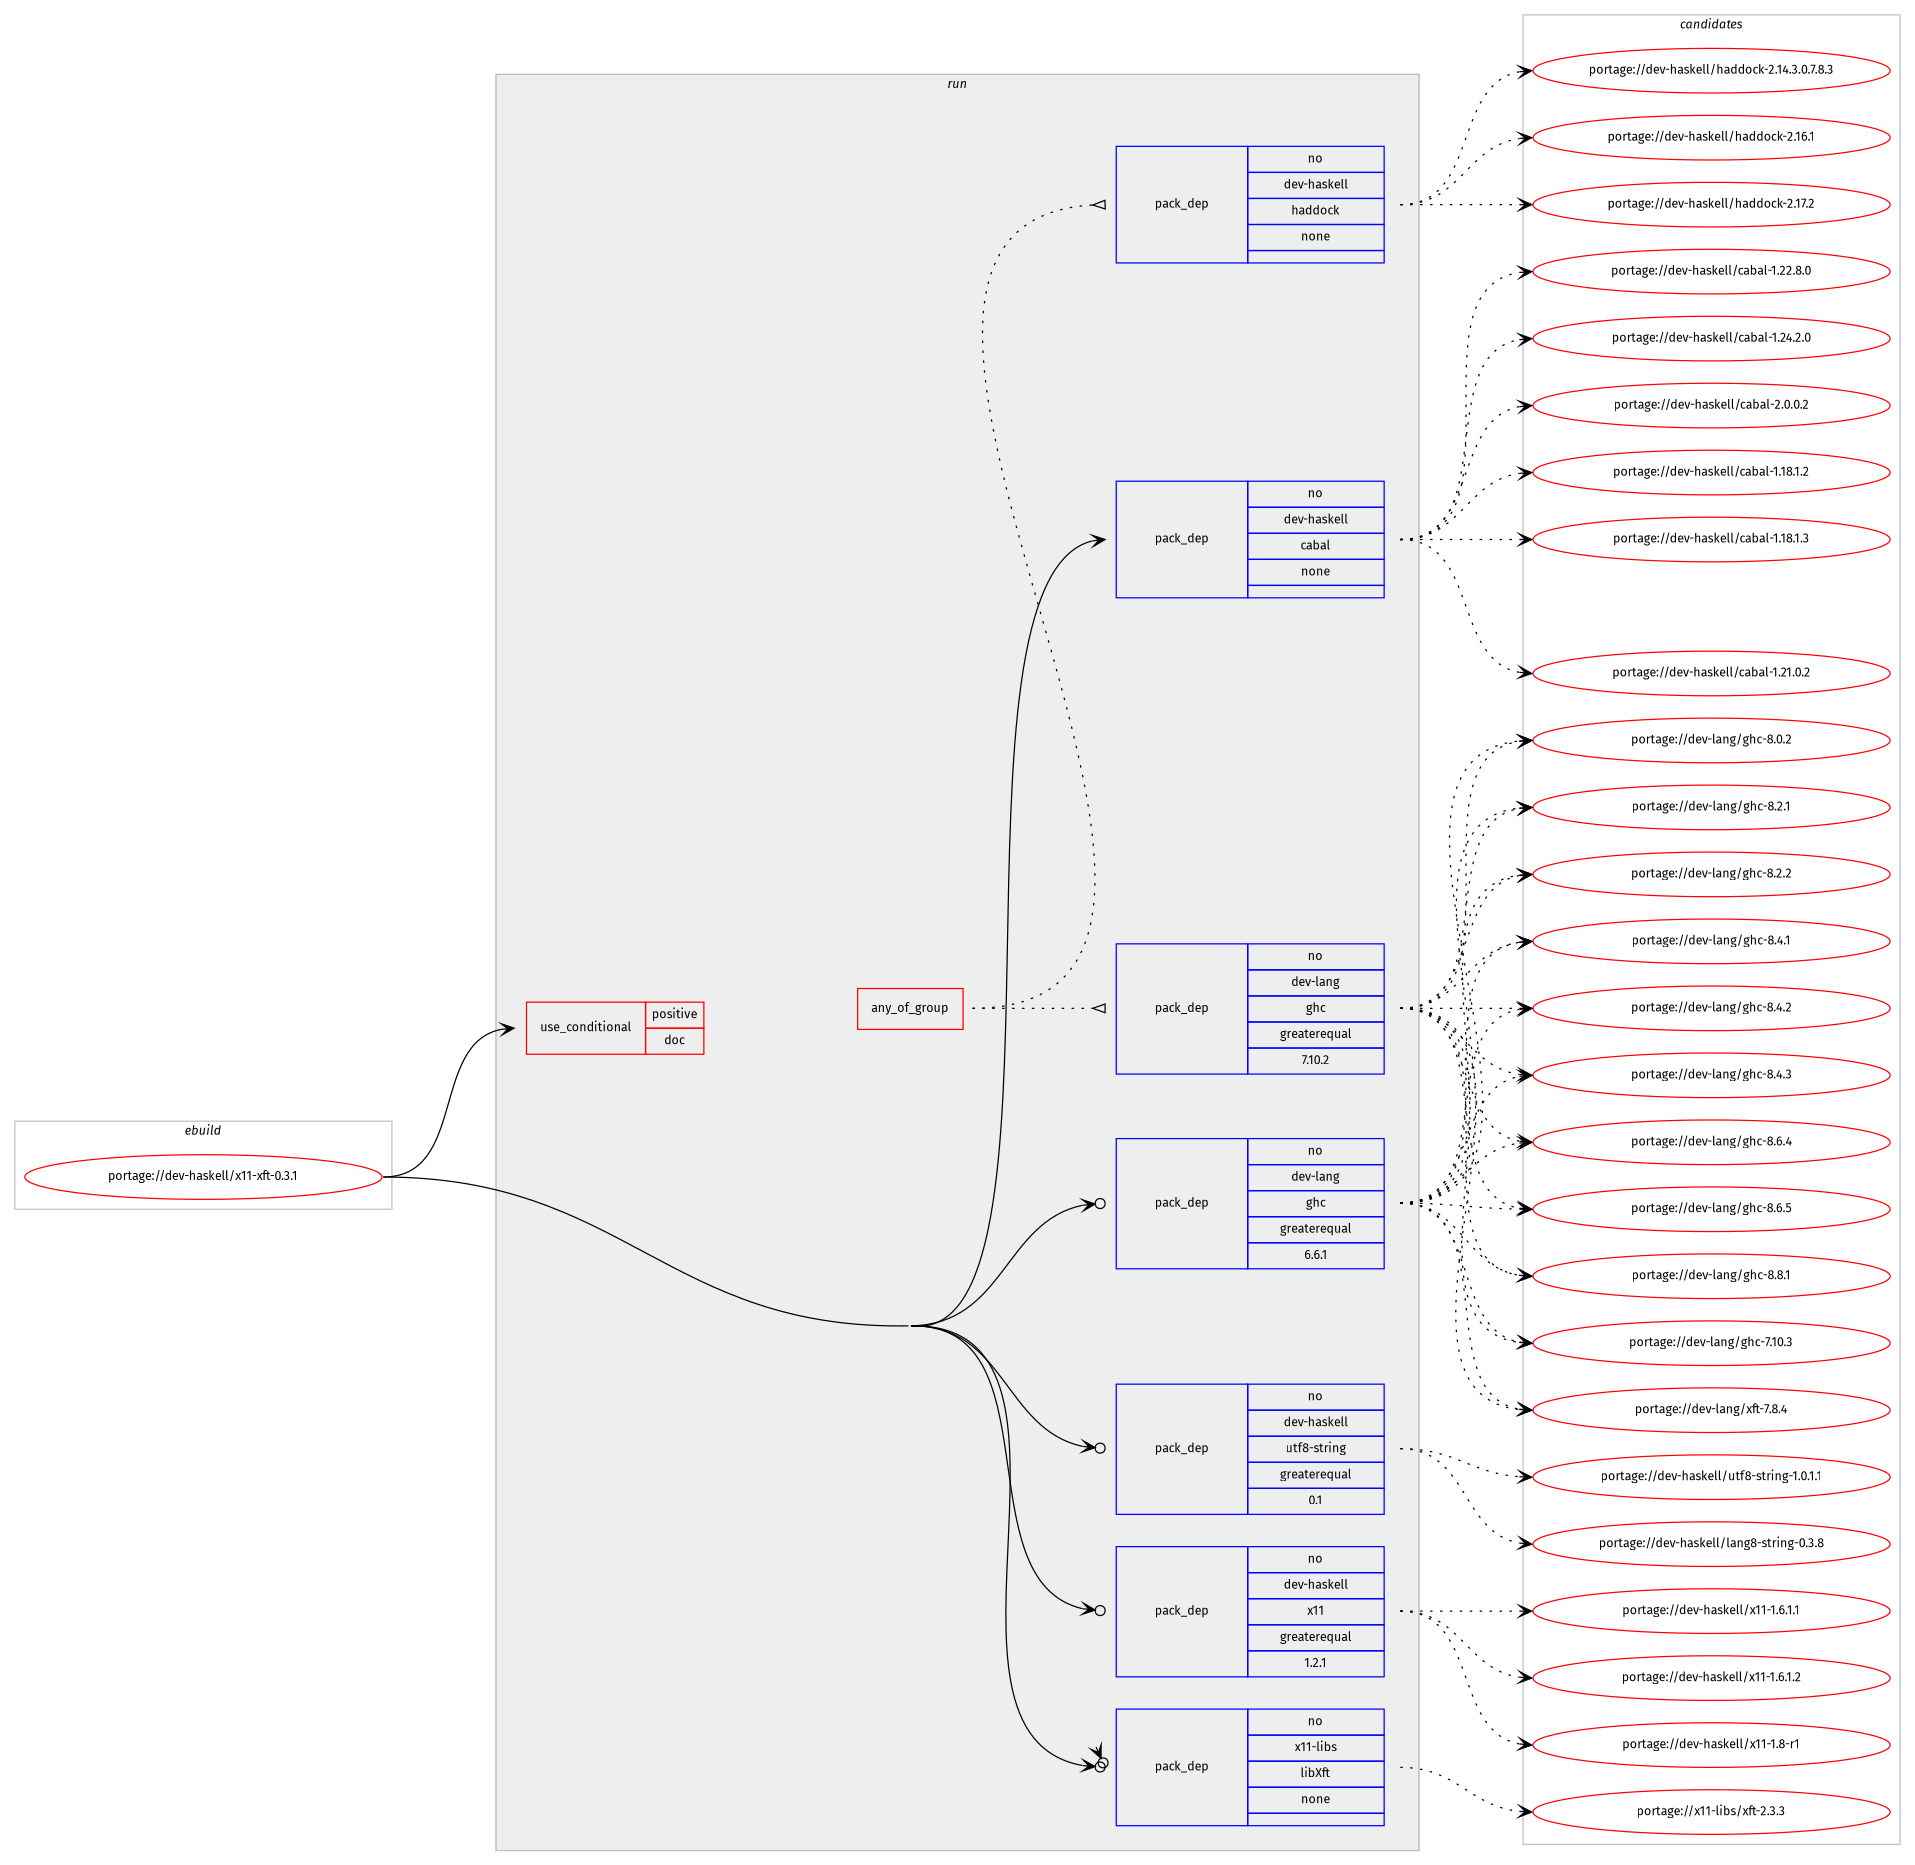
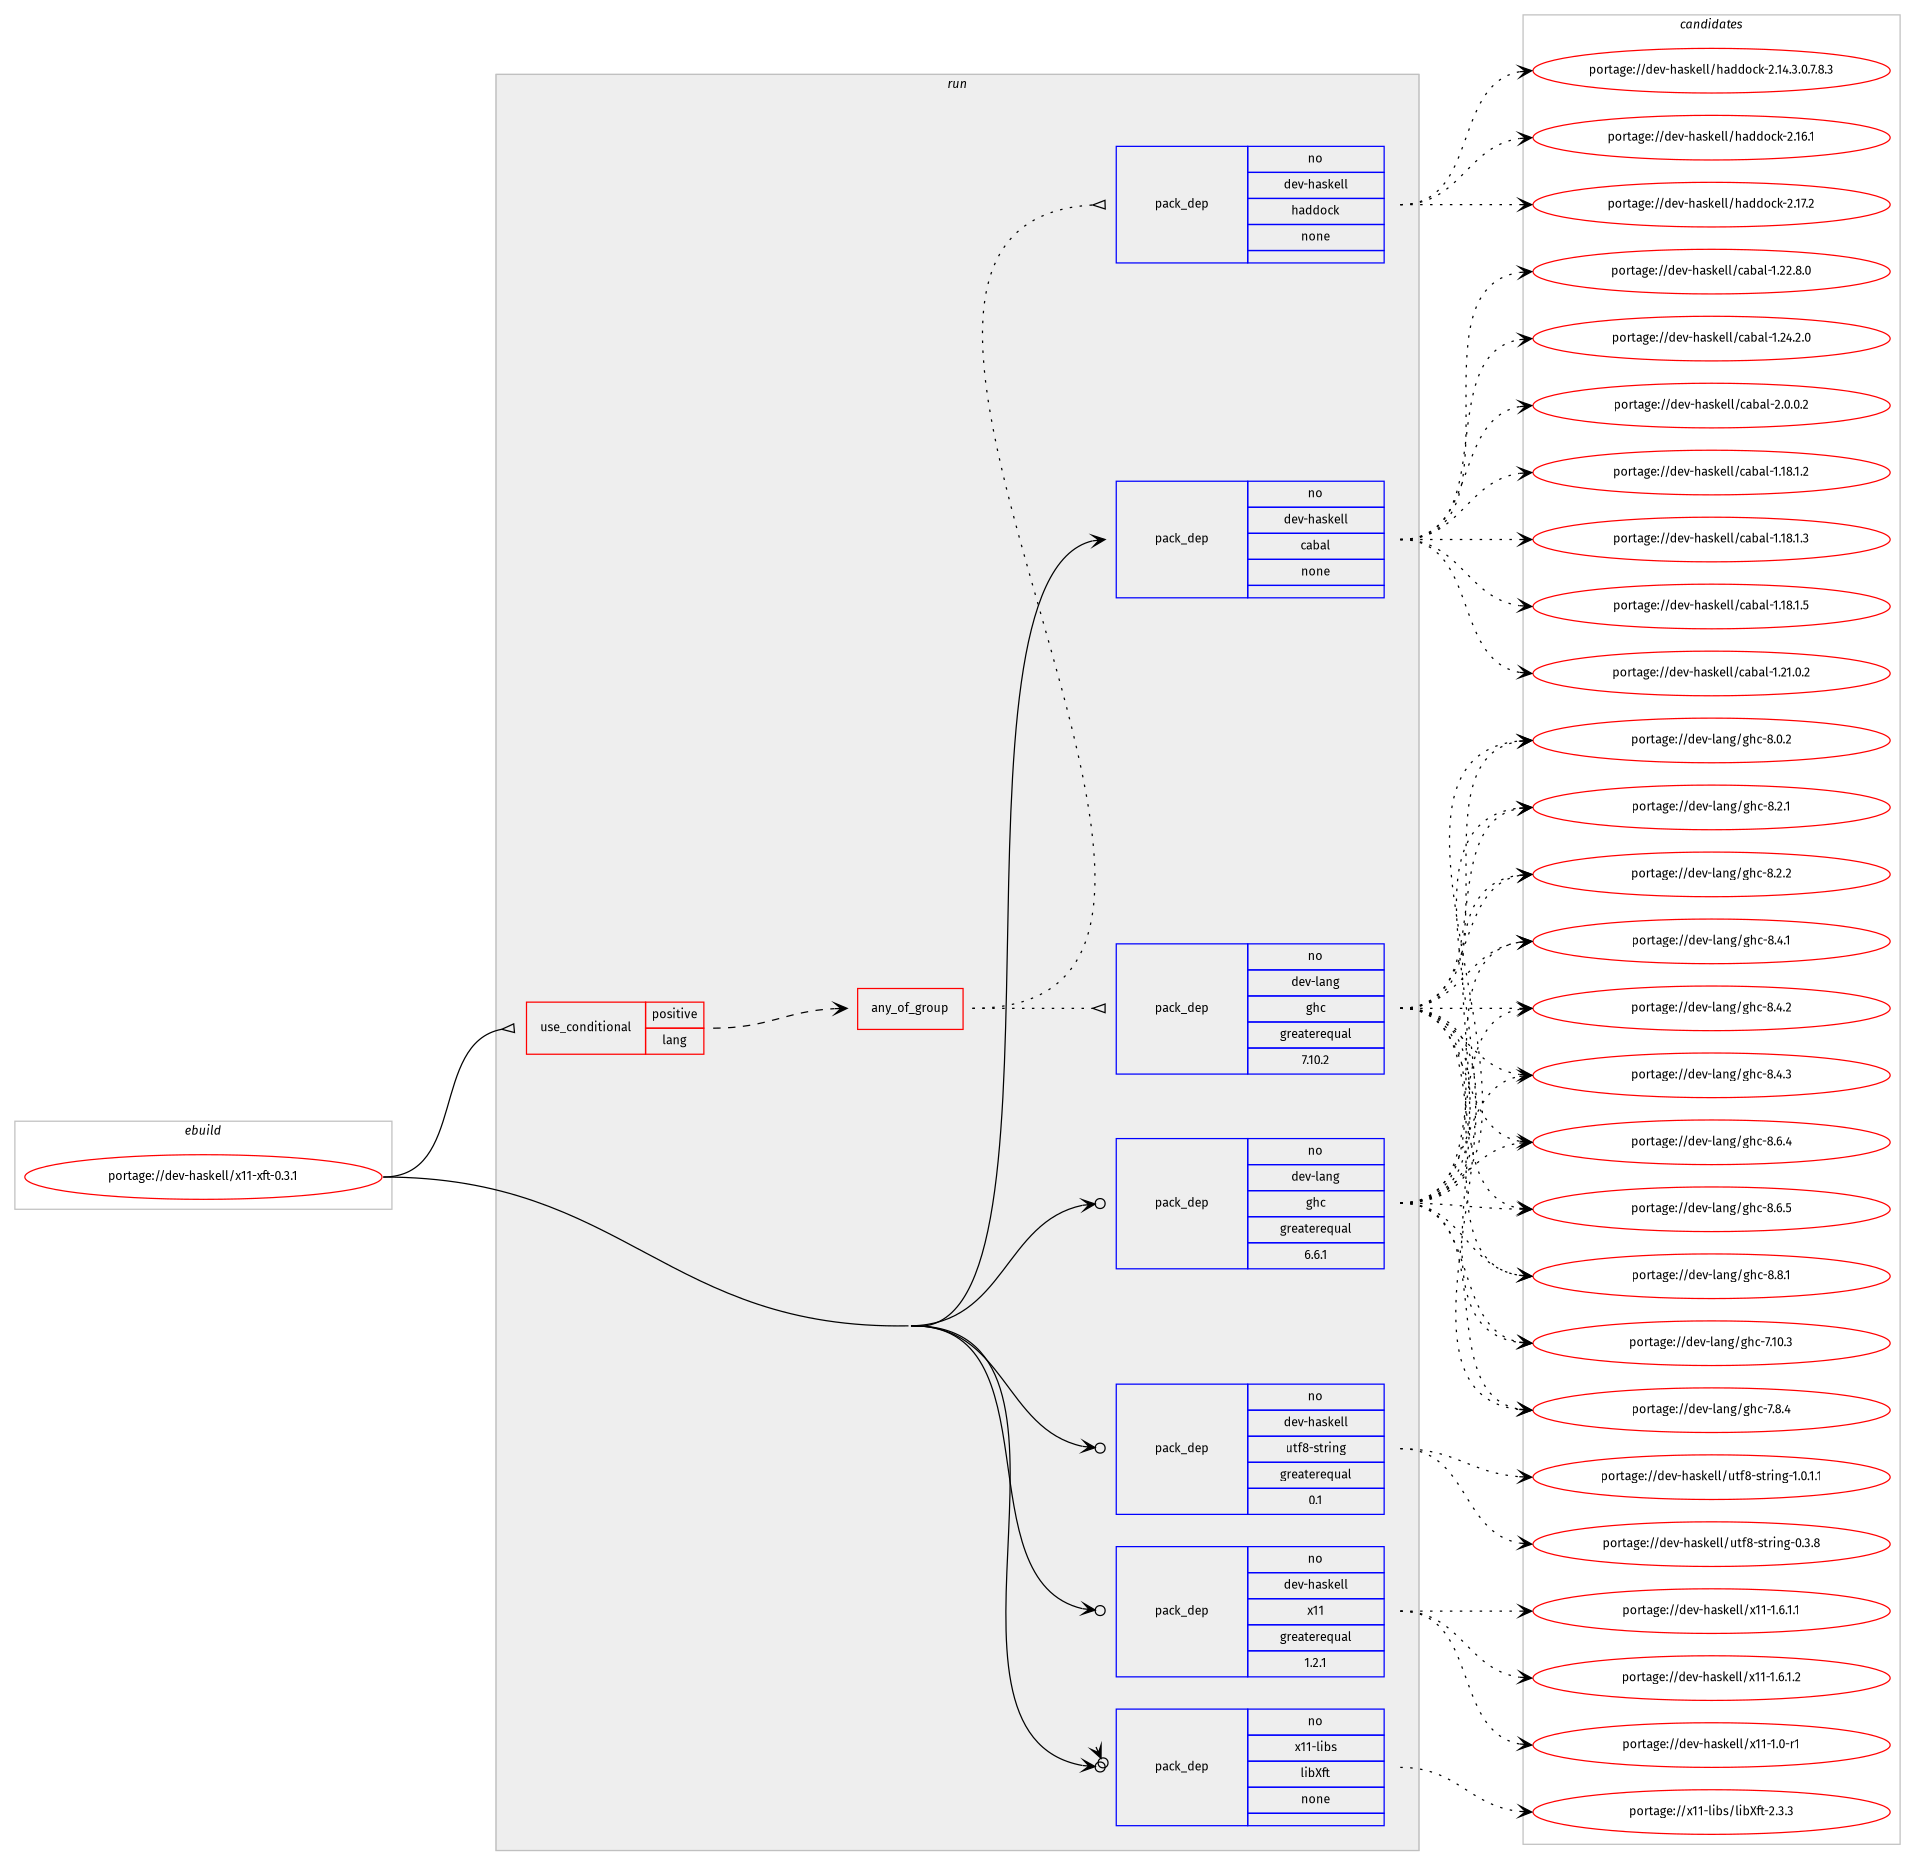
none -> (1712, 606)
none -> (774, 1020)
(675, 1041) -> (675, 1041)
(447, 1109) -> (447, 1109)
(1712, 1410) -> (1712, 1410)
(1712, 1544) -> (1712, 1544)
(1712, 1745) -> (1712, 1745)
(1712, 1812) -> (1712, 1812)
